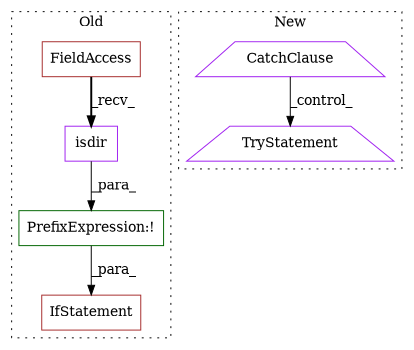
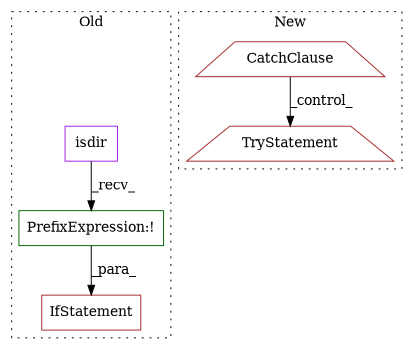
(91, 59) -> none
(290, 59) -> (290, 59)
(290, 144) -> (290, 144)
(114, 186) -> (114, 186)
